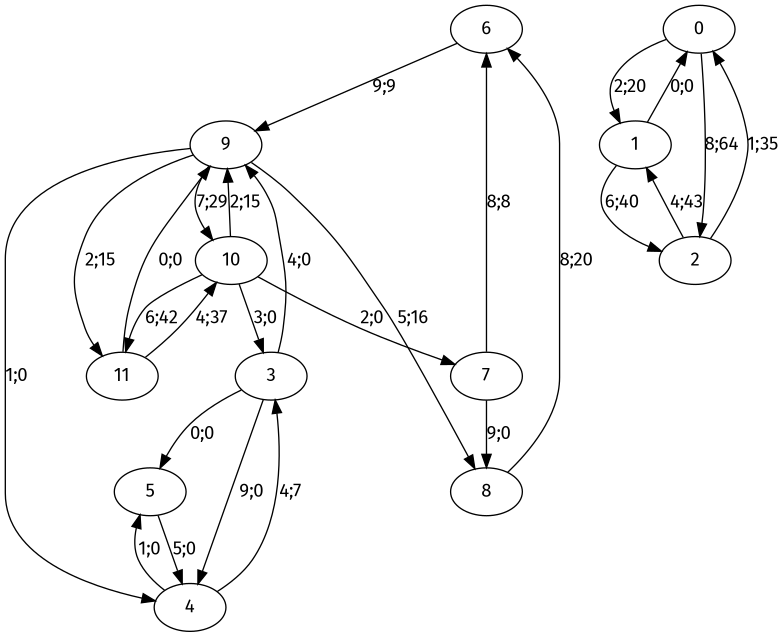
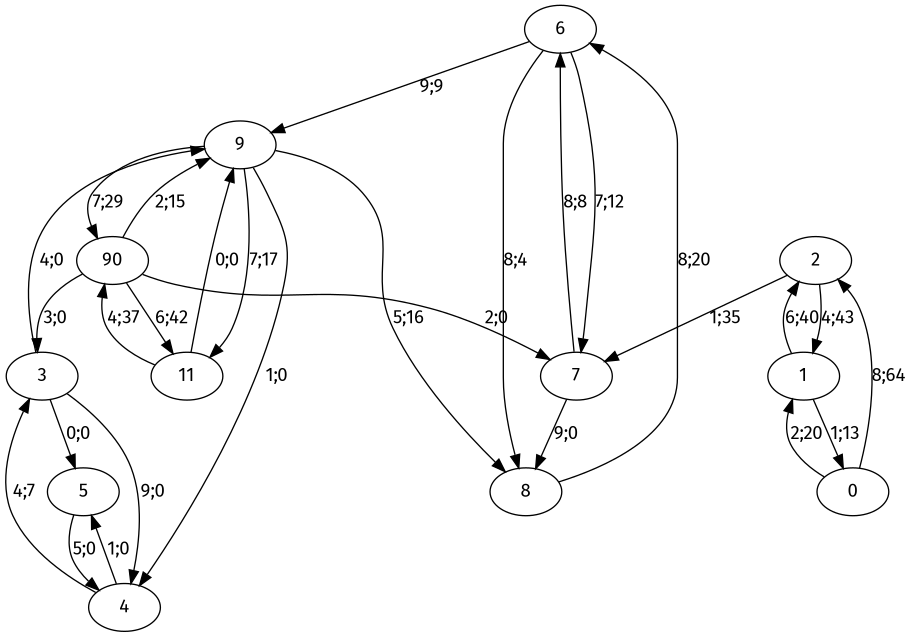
(683, 87) -> (845, 434)
(748, 152) -> (702, 315)
none -> (595, 195)
none -> (503, 248)
(100, 261) -> (264, 261)
(231, 261) -> (113, 261)
